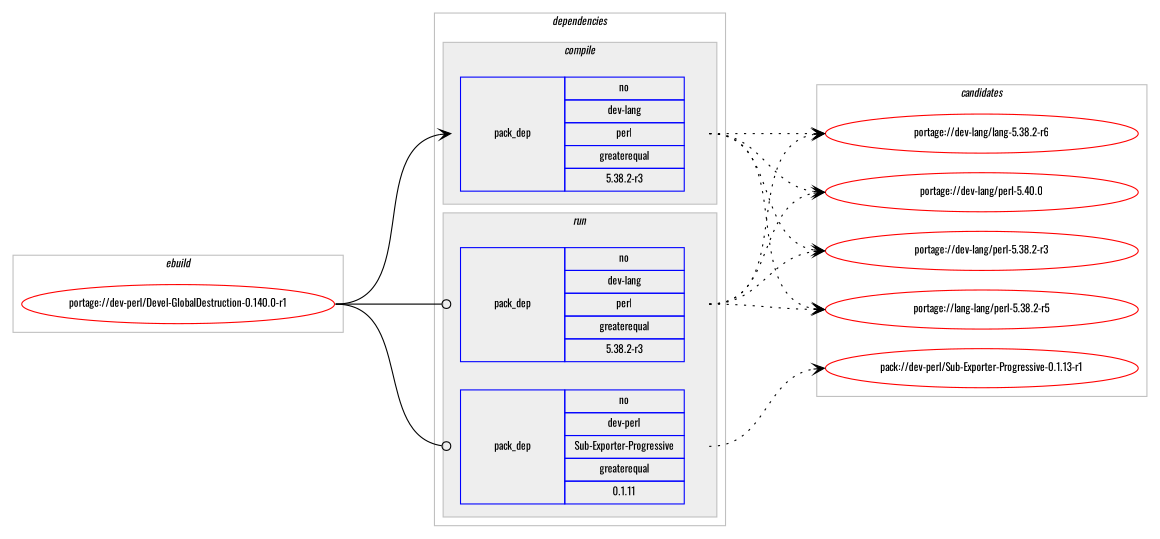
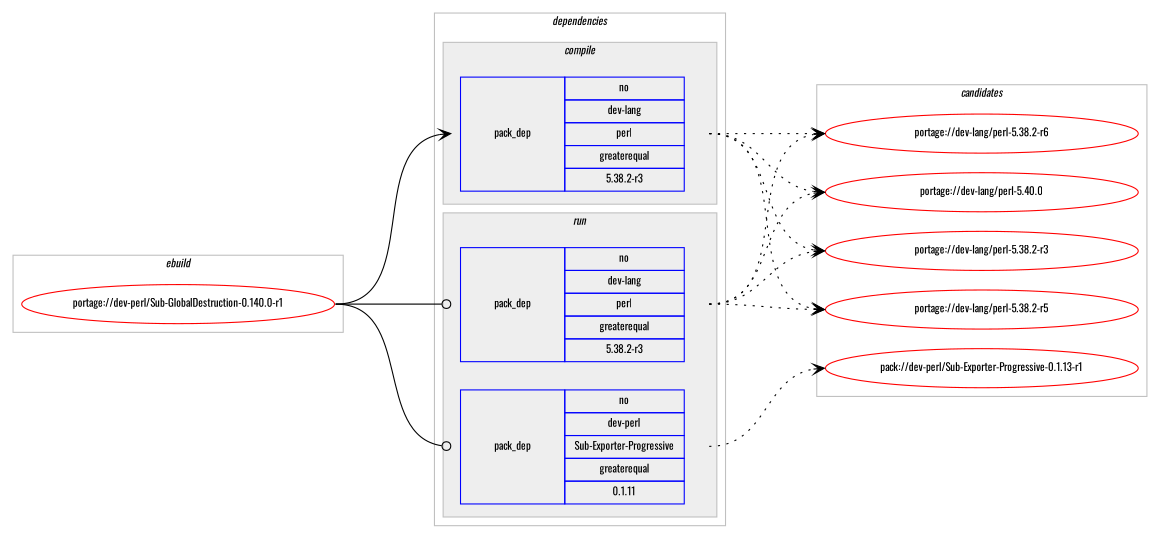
(982, 134) -> (982, 134)
(178, 304) -> (178, 304)
(982, 310) -> (982, 310)
